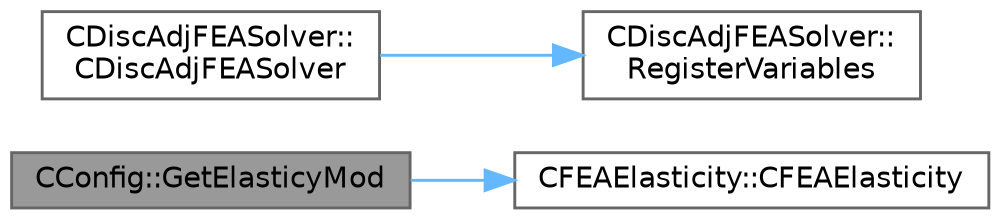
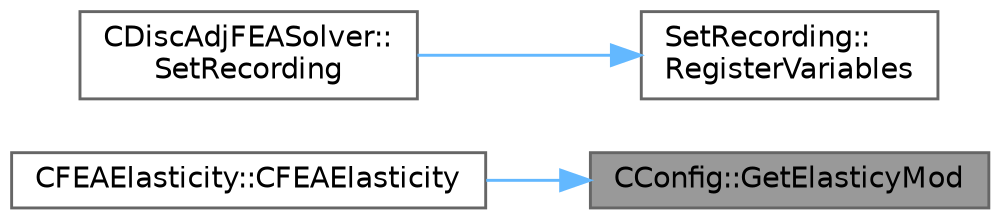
(211, 55) -> (249, 55)
(752, 55) -> (790, 55)
(448, 180) -> (523, 180)
